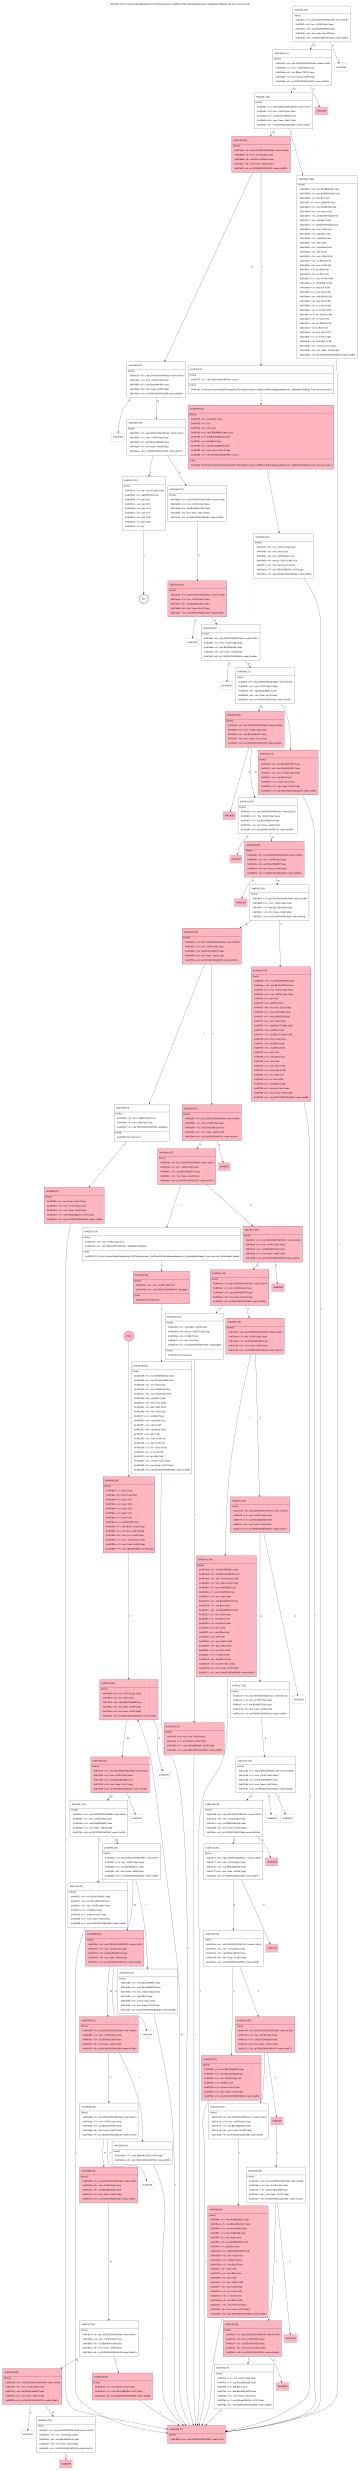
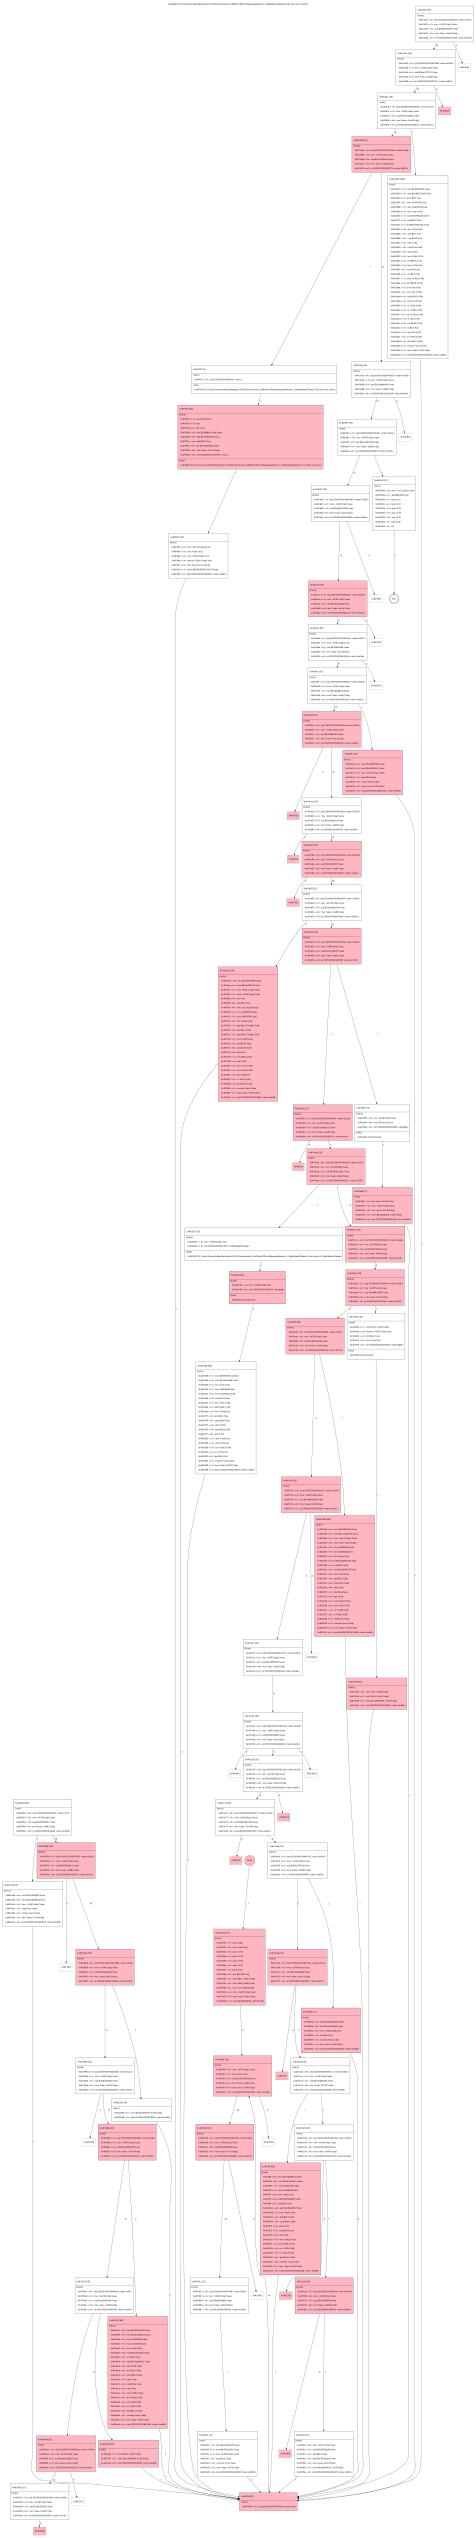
none -> (376, 599)
(278, 1288) -> none
(115, 1840) -> none
(276, 2145) -> (322, 2108)
none -> (138, 2372)
